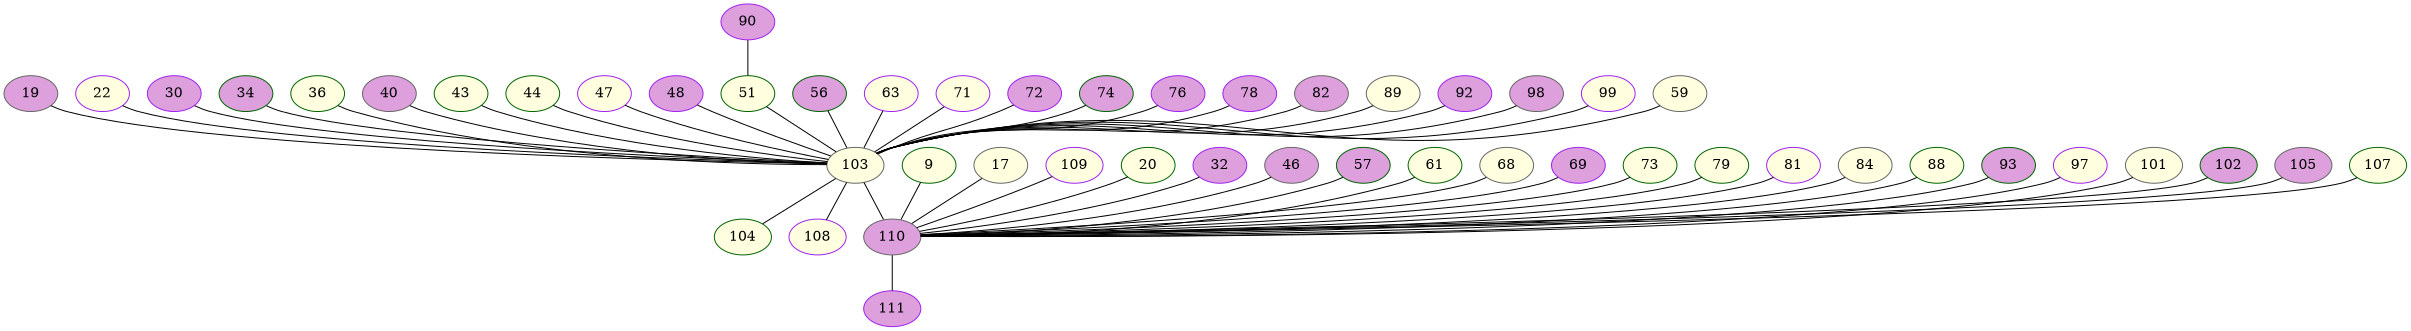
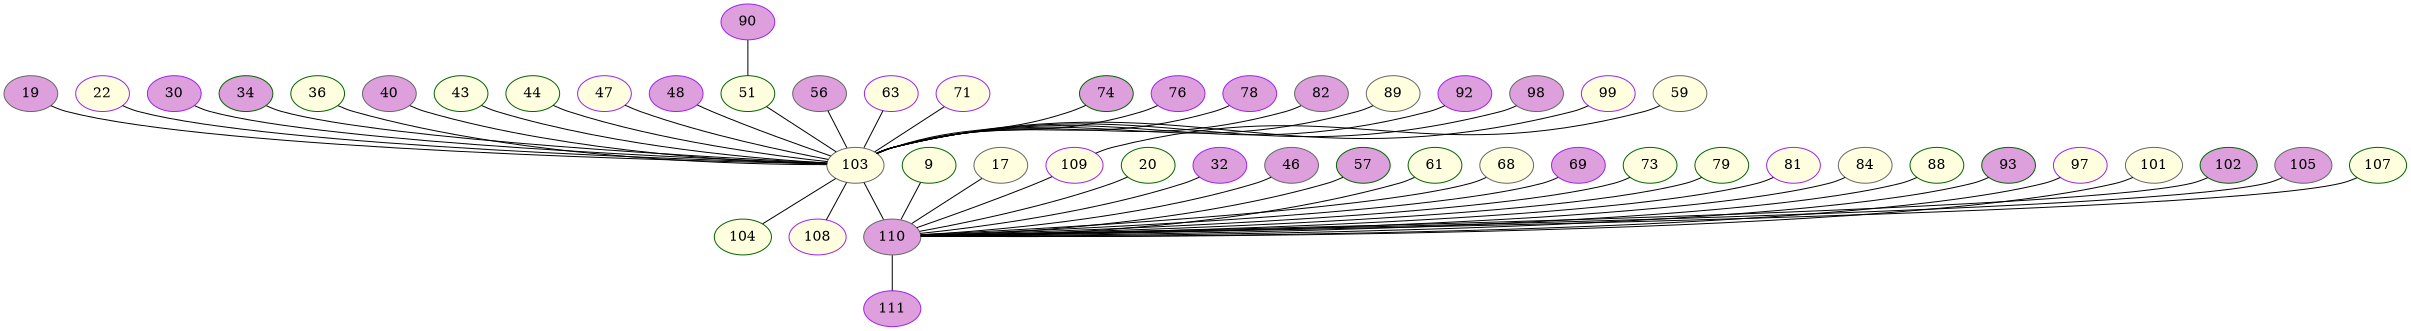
(820, 94) -> (820, 94)
(1035, 94) -> none
(1446, 140) -> (1492, 134)
